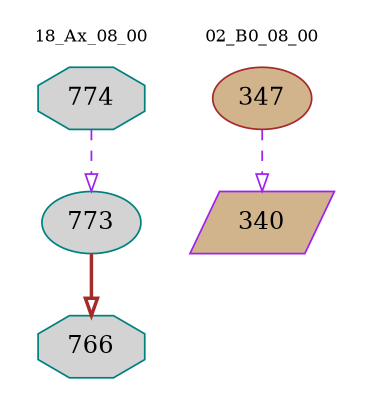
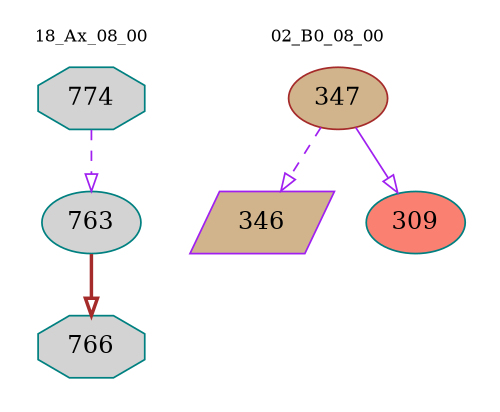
(91, 223) -> (91, 223)
(262, 223) -> (262, 223)
none -> (416, 223)
